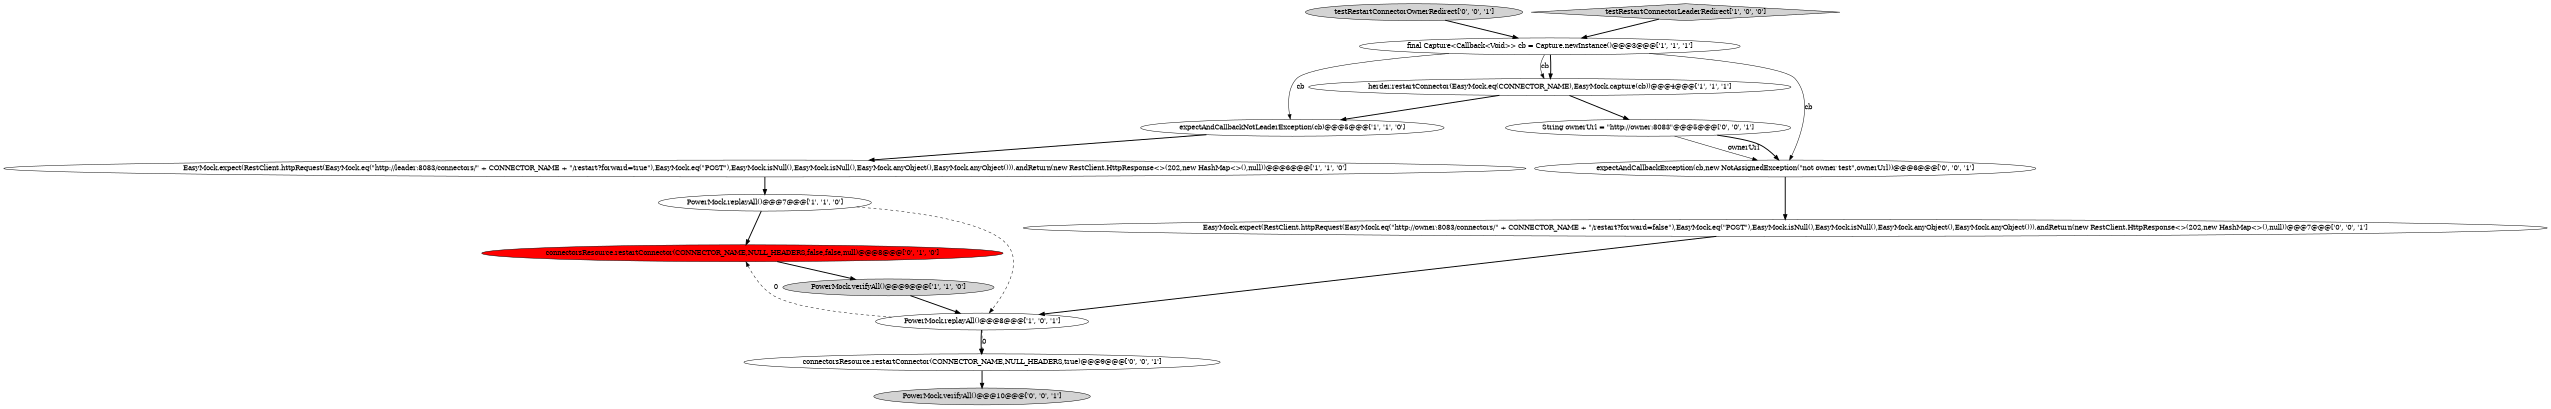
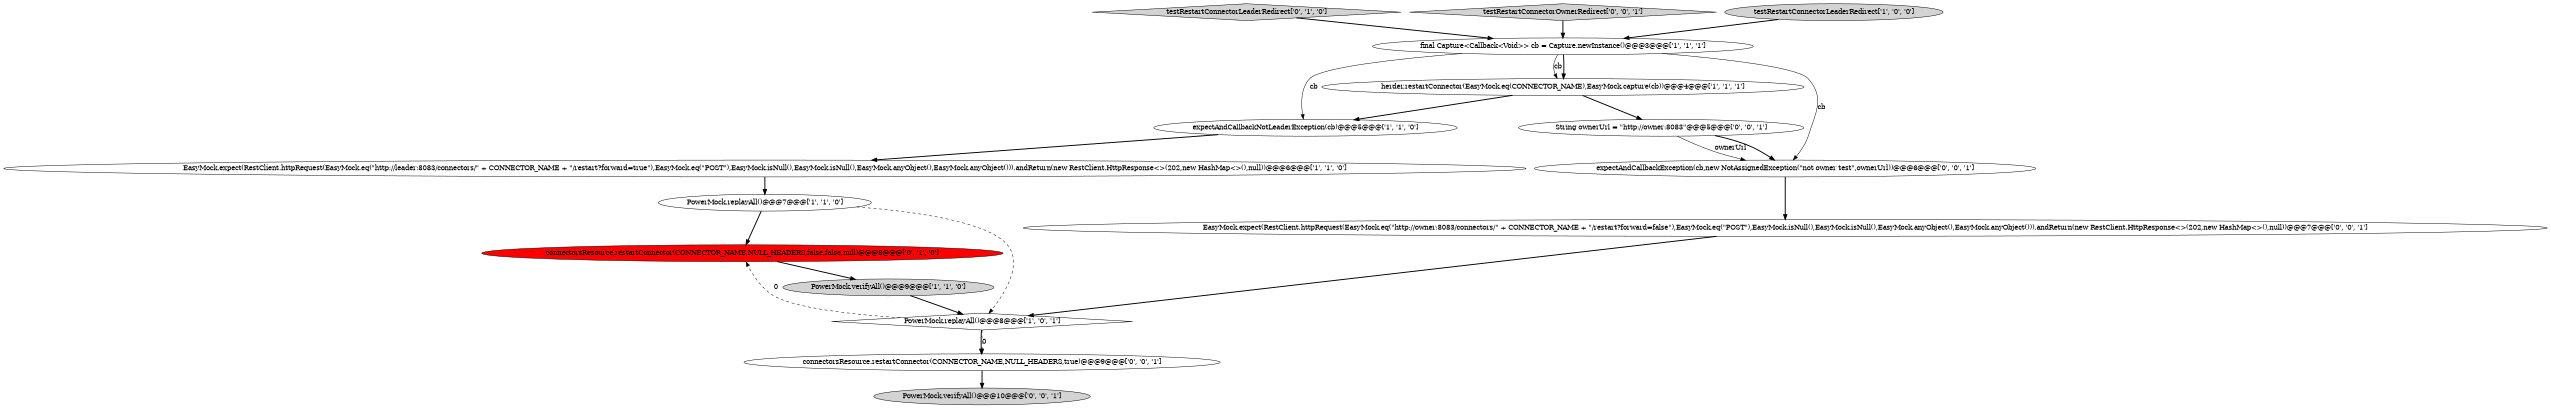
none -> (1247, 12)
(1414, 12) -> (1563, 12)
(1686, 12) -> (1834, 12)
(982, 322) -> (982, 322)
